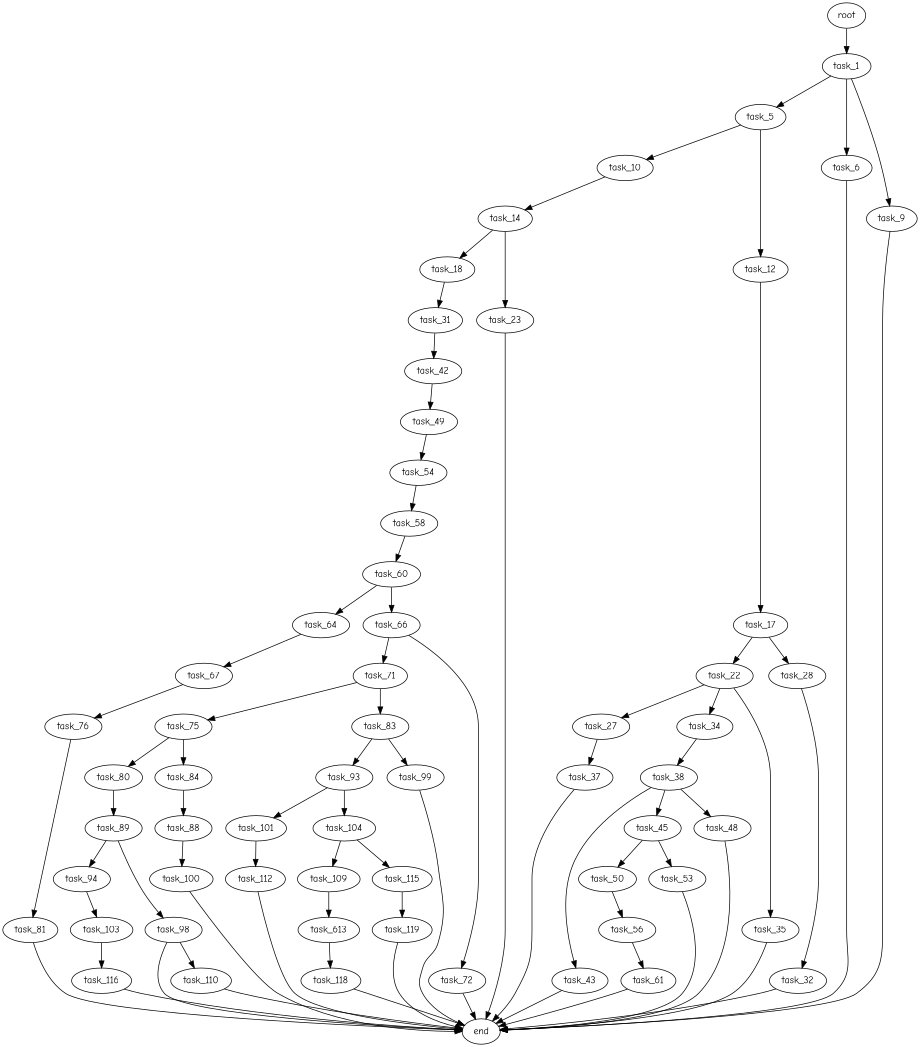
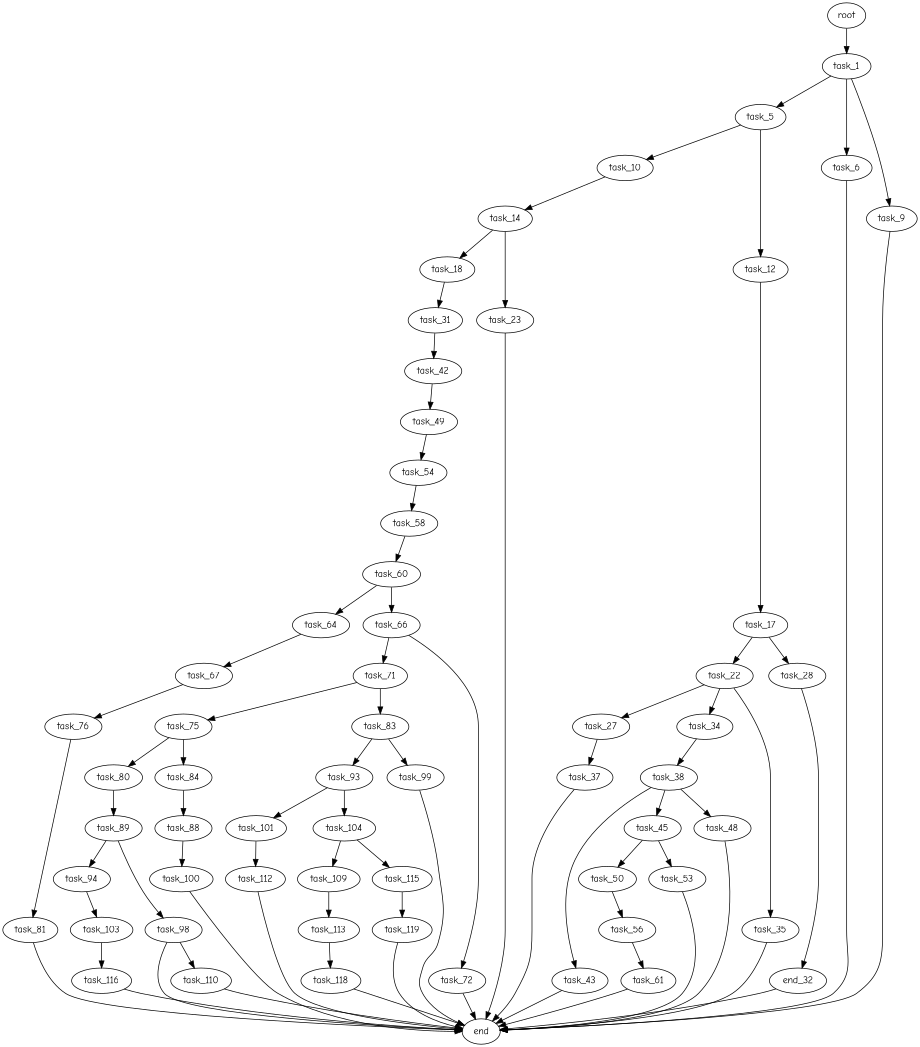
(329, 930) -> (329, 930)
(798, 981) -> (798, 981)
